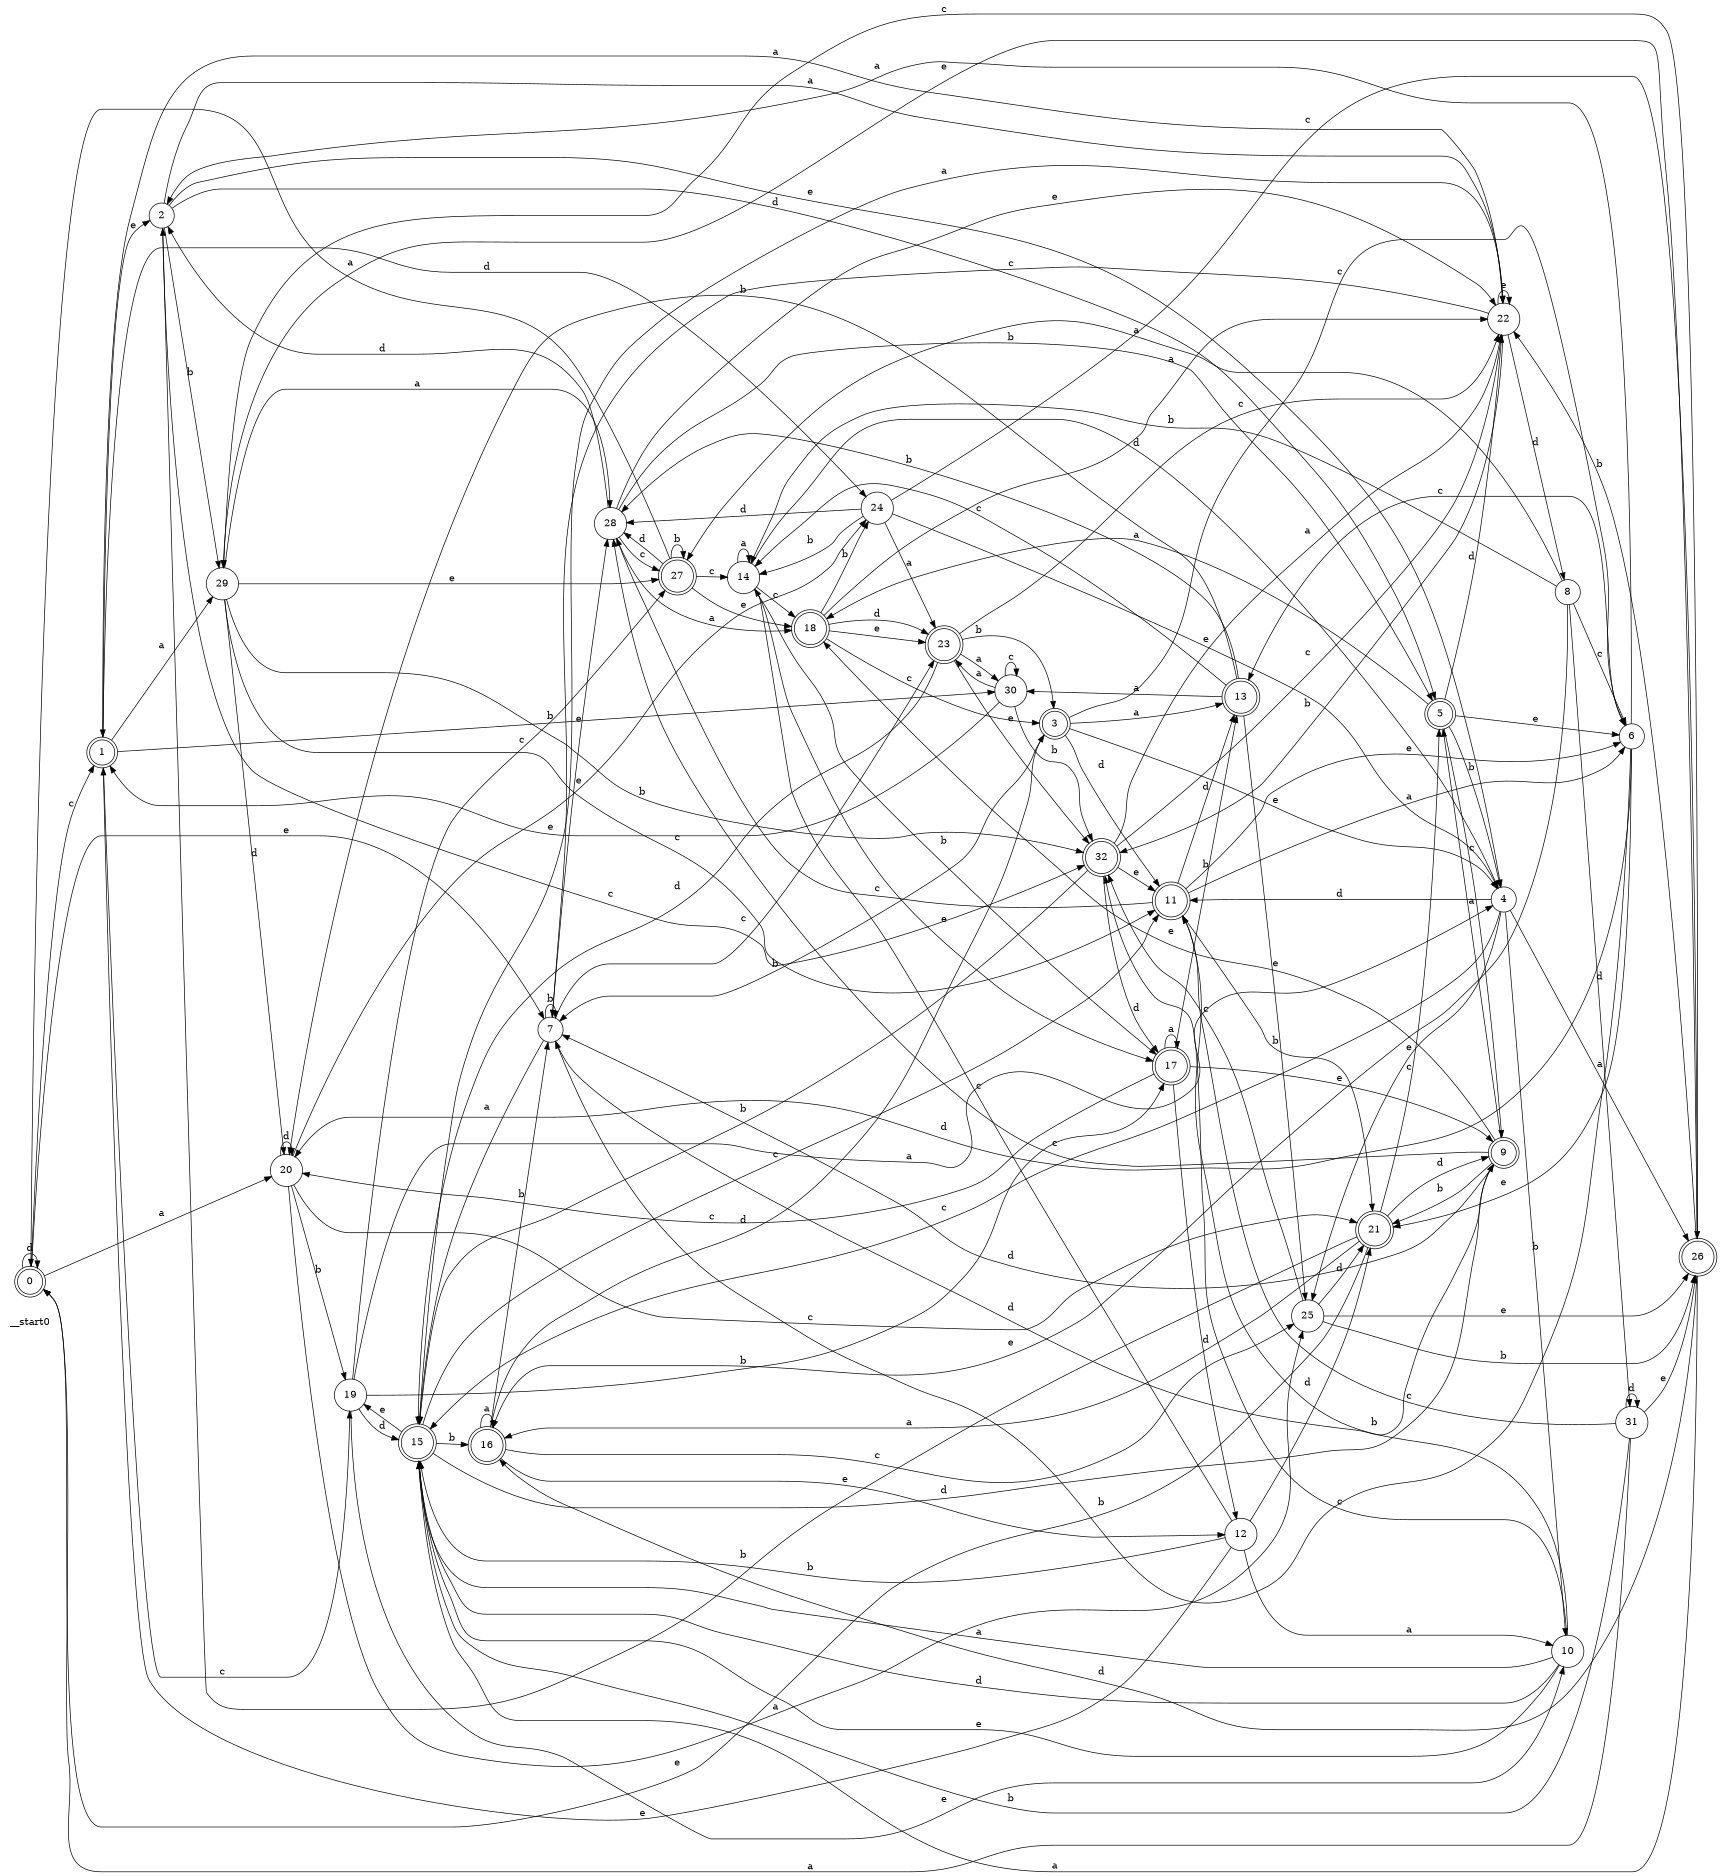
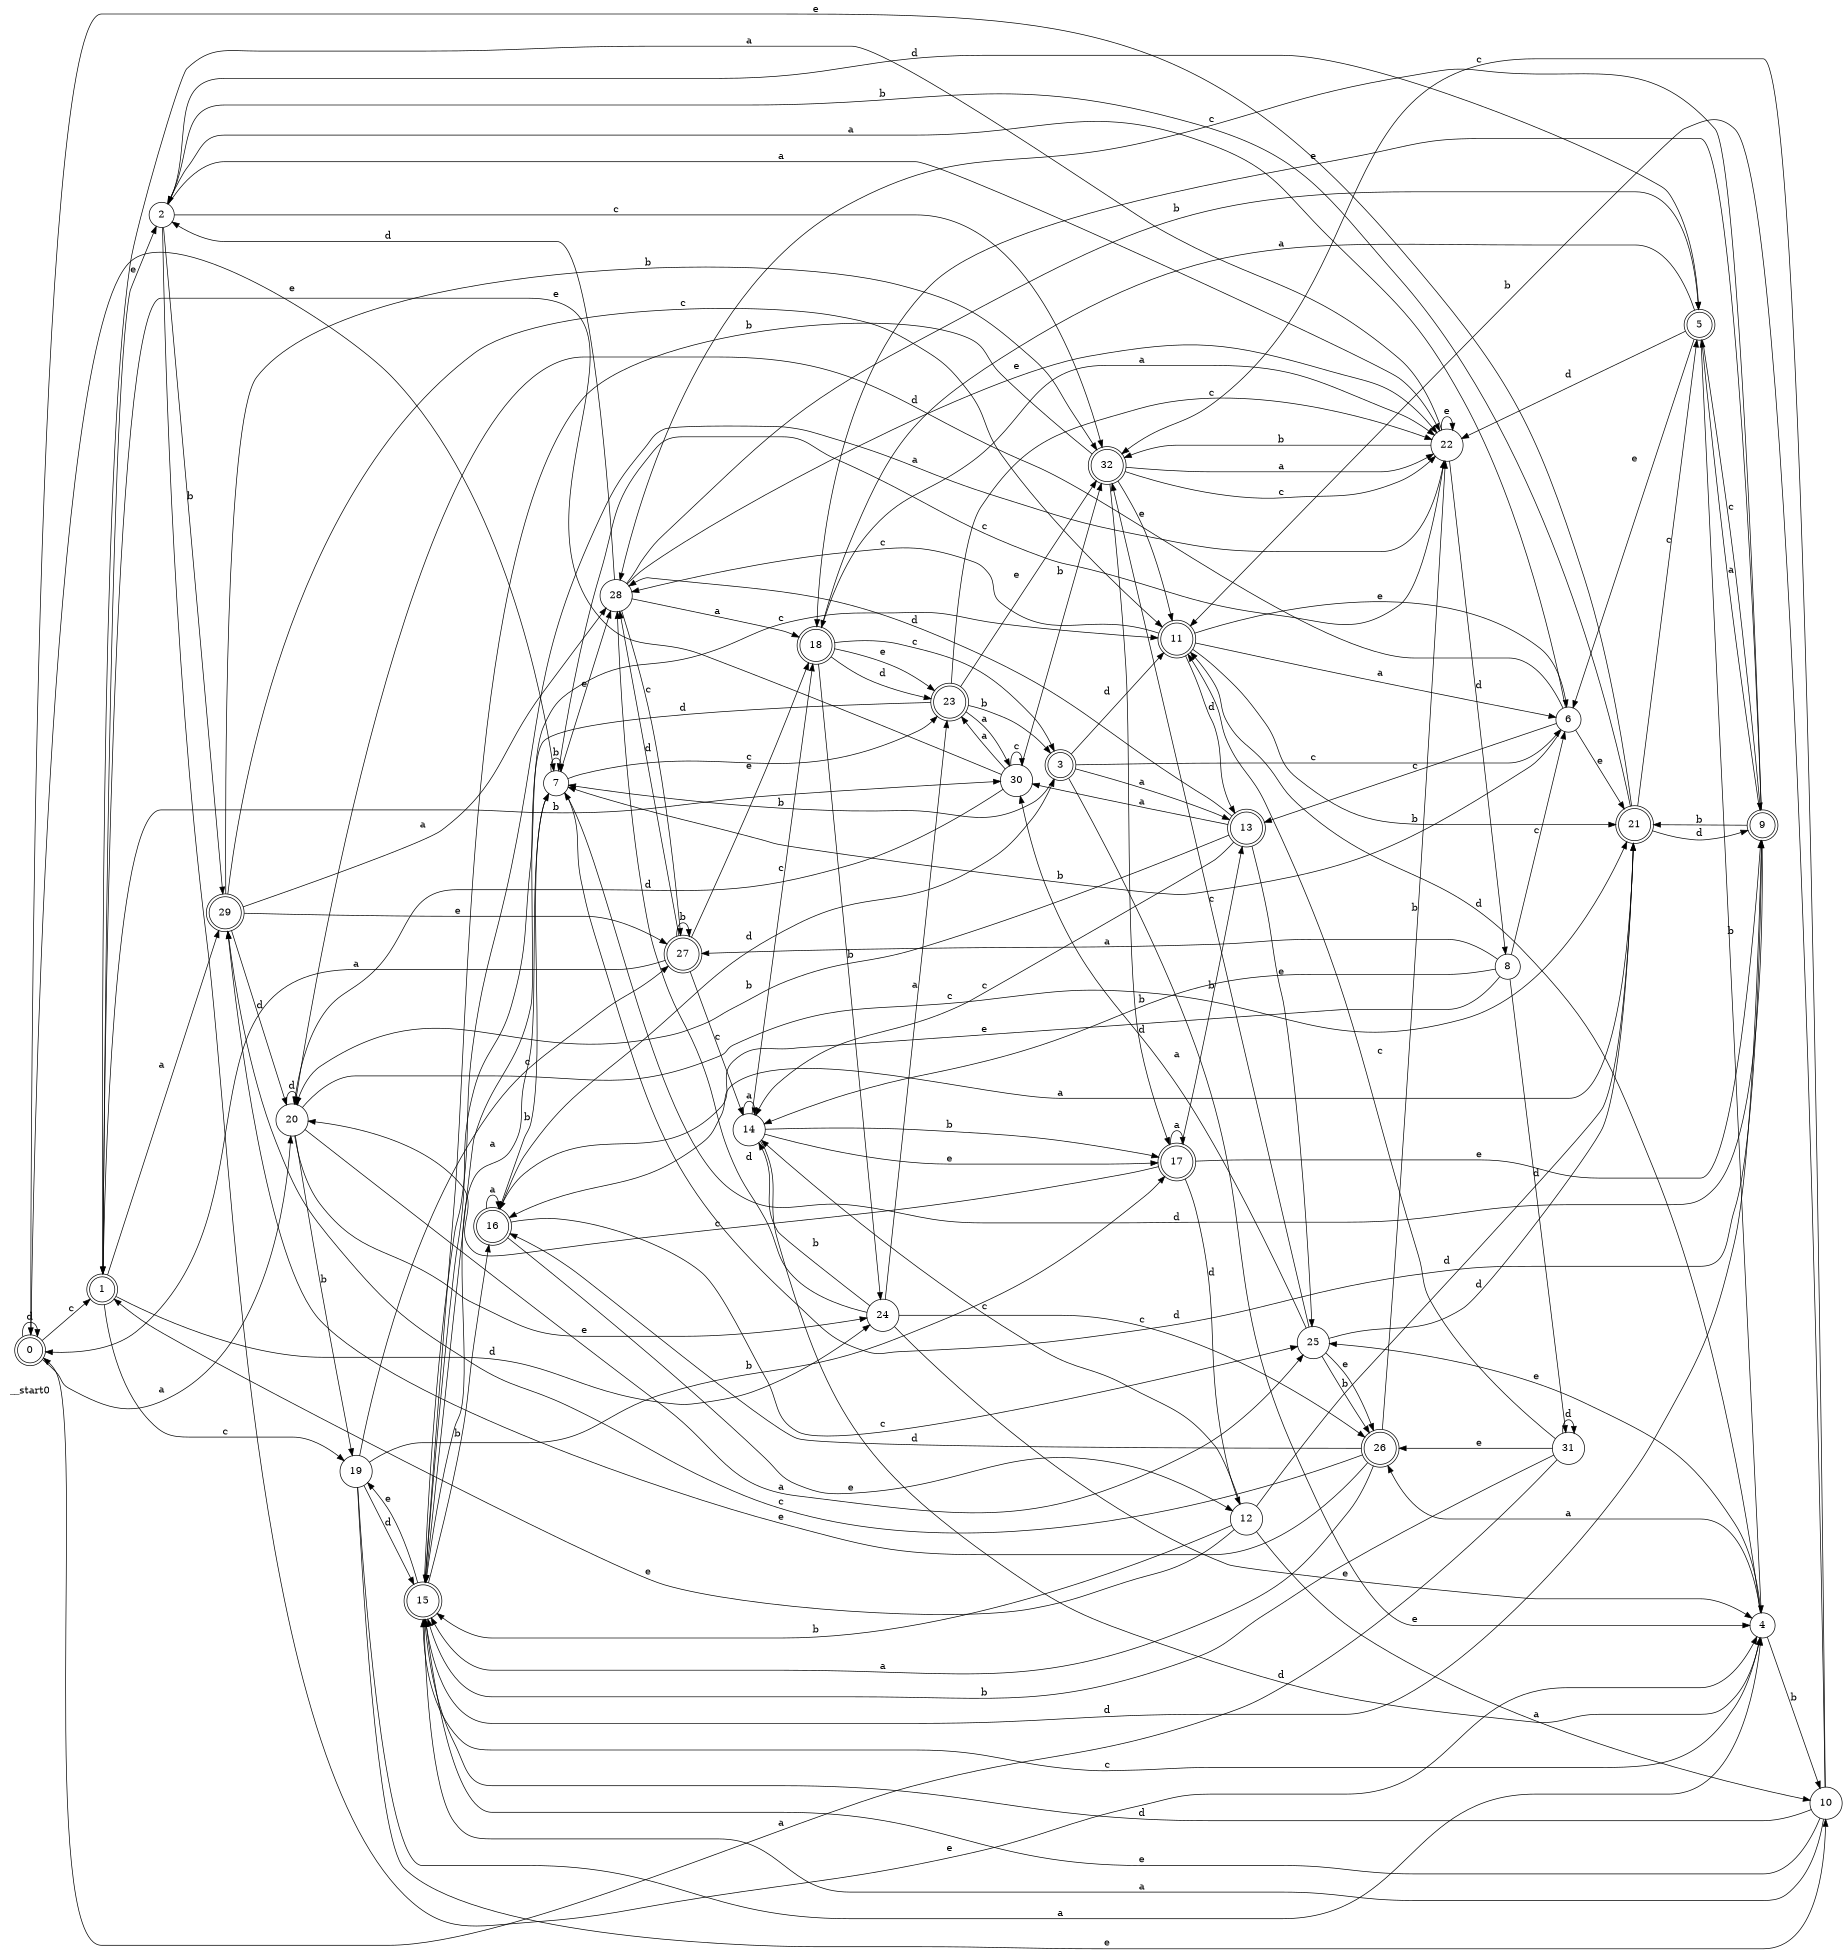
(909, 460) -> (915, 621)
(222, 584) -> (225, 913)
none -> (623, 890)
none -> (1162, 1065)
